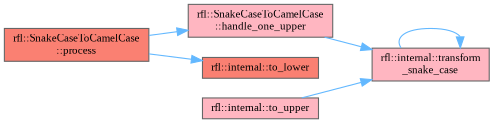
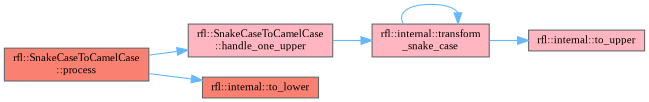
(331, 90) -> (503, 40)
